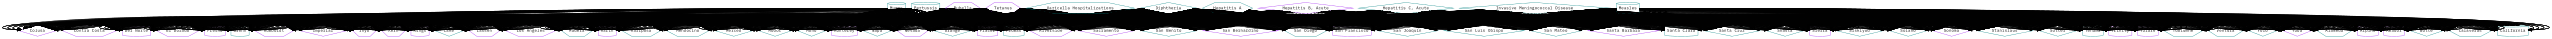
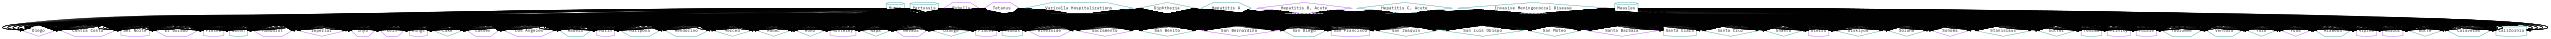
(38, 31) -> (39, 31)
